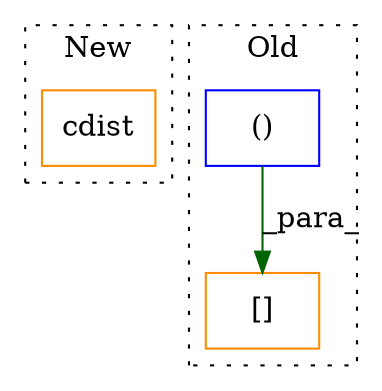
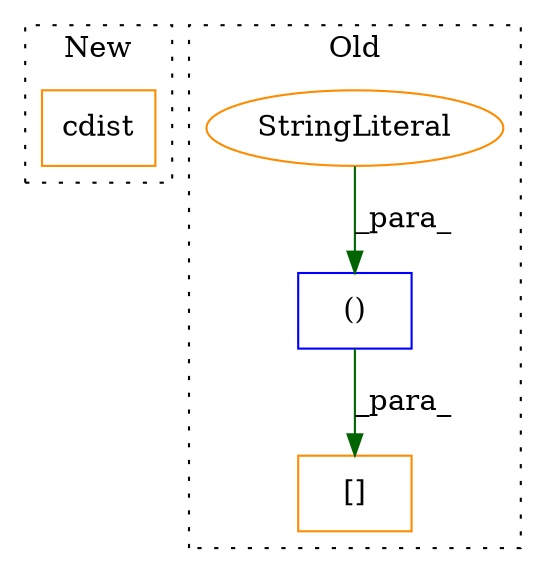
none -> (355, 128)
